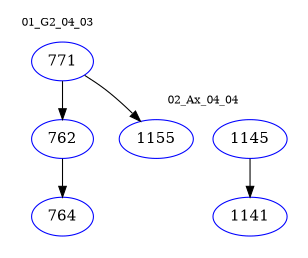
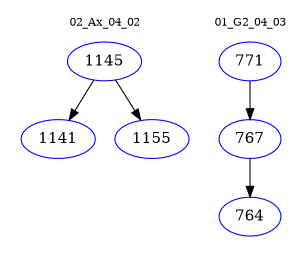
(118, 100) -> (125, 95)
(203, 101) -> (105, 23)
(63, 139) -> (250, 139)
